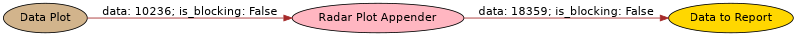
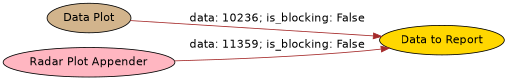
(566, 12) -> (277, 45)
(185, 18) -> (252, 28)
